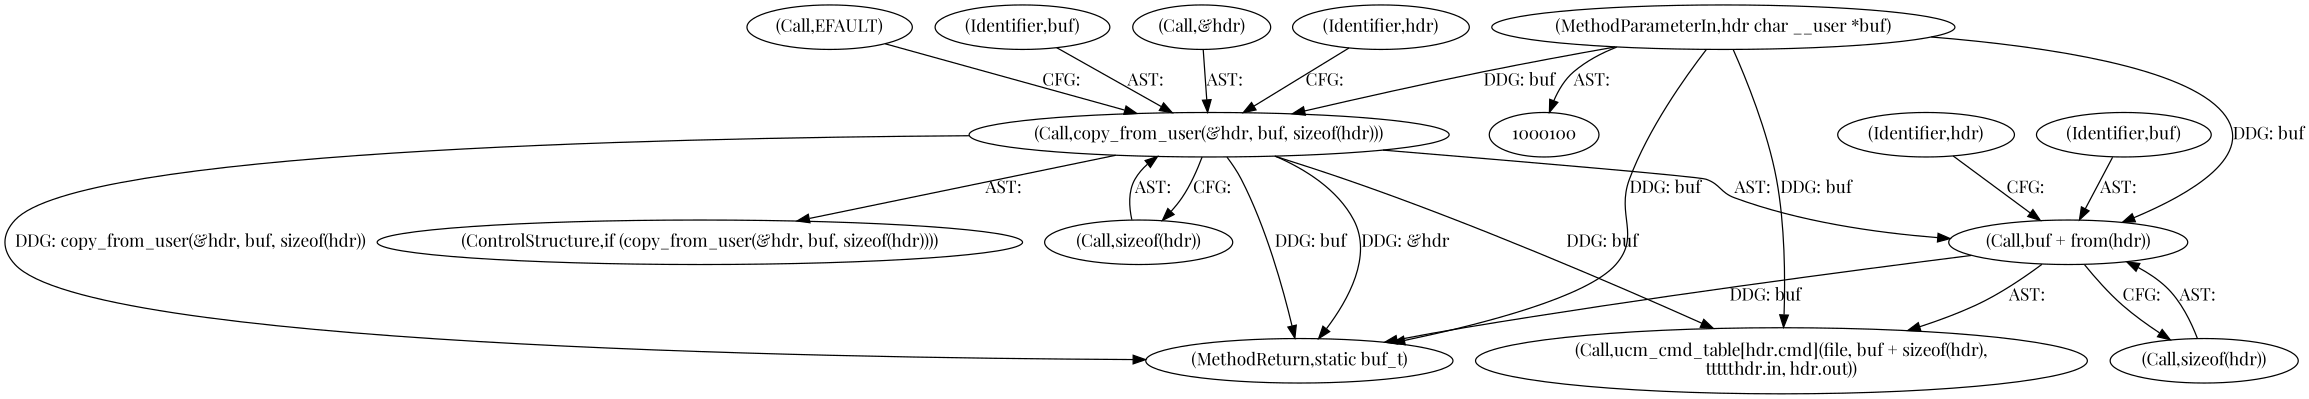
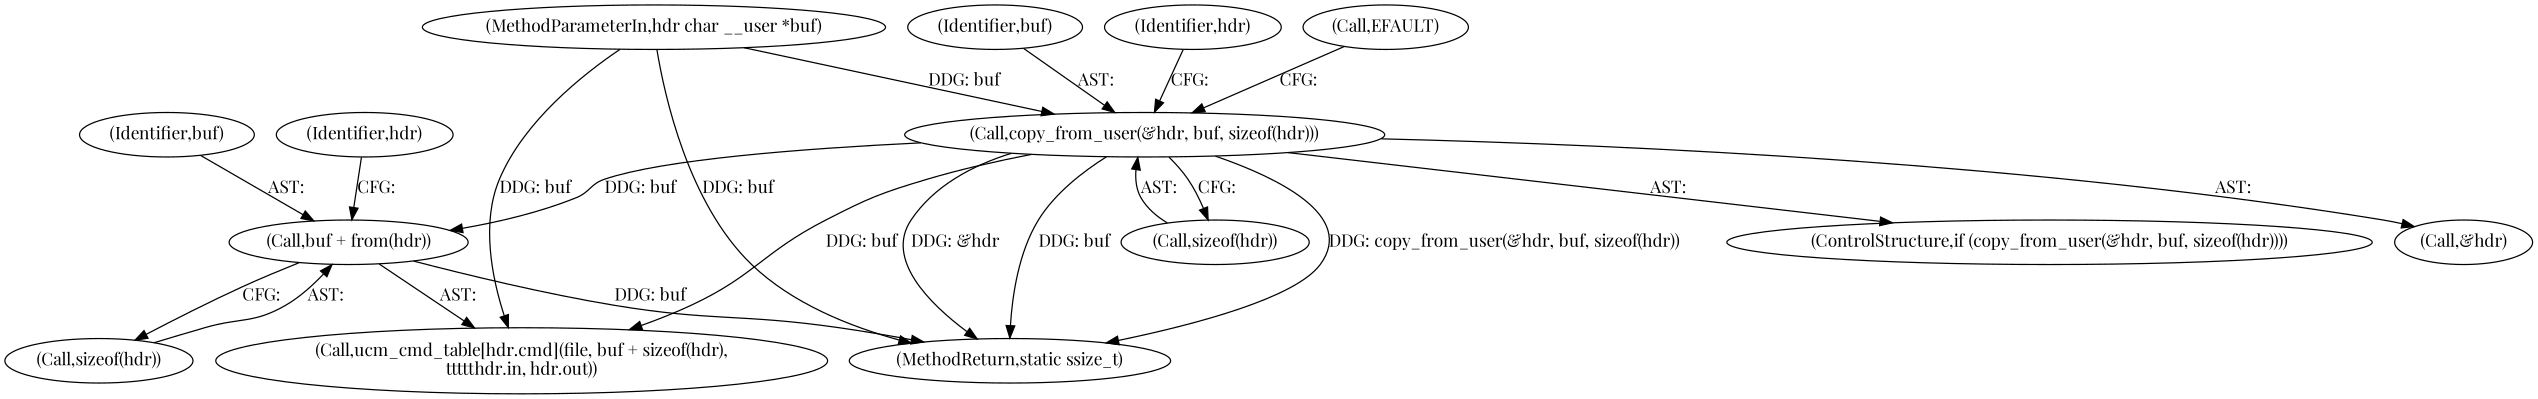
(1205, 75) -> (1893, 164)
(2160, 77) -> none
(1544, 135) -> none
(1756, 189) -> (640, 189)
(1299, 361) -> (1010, 361)
